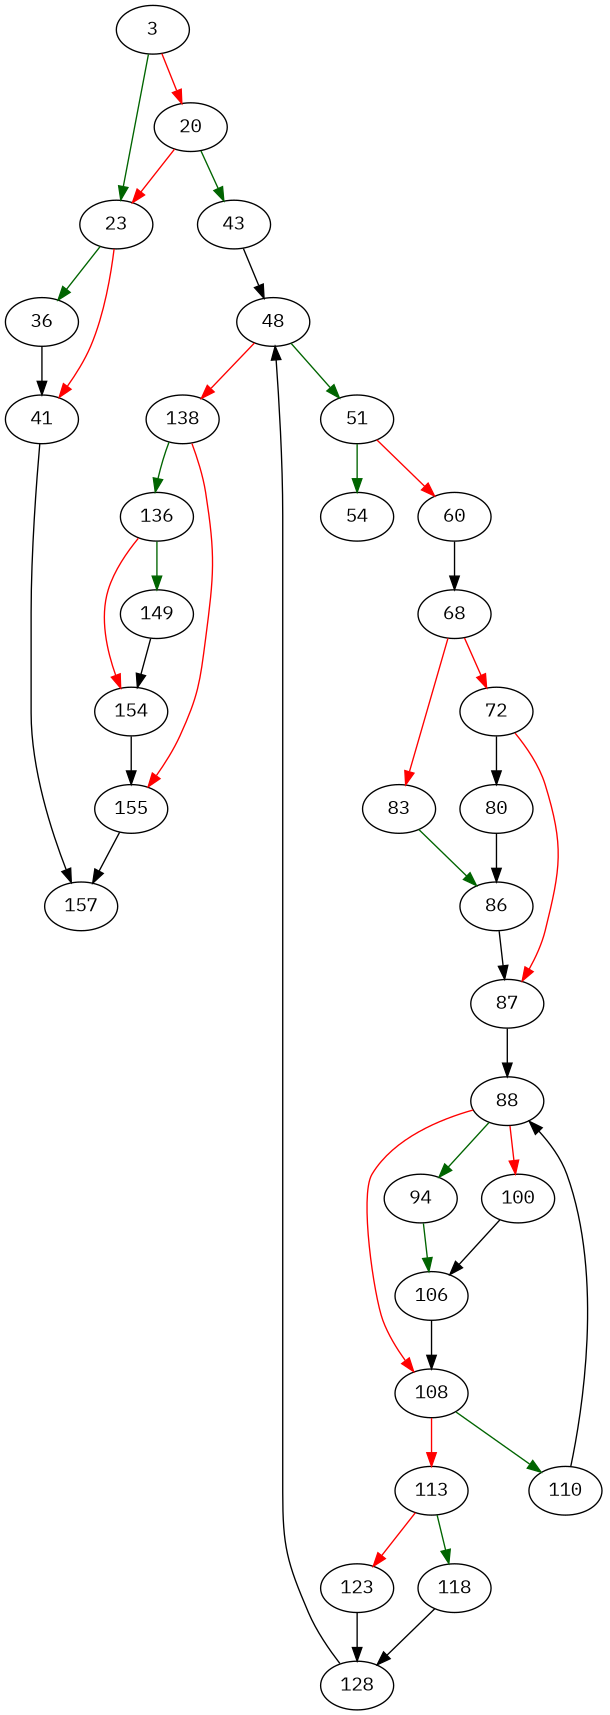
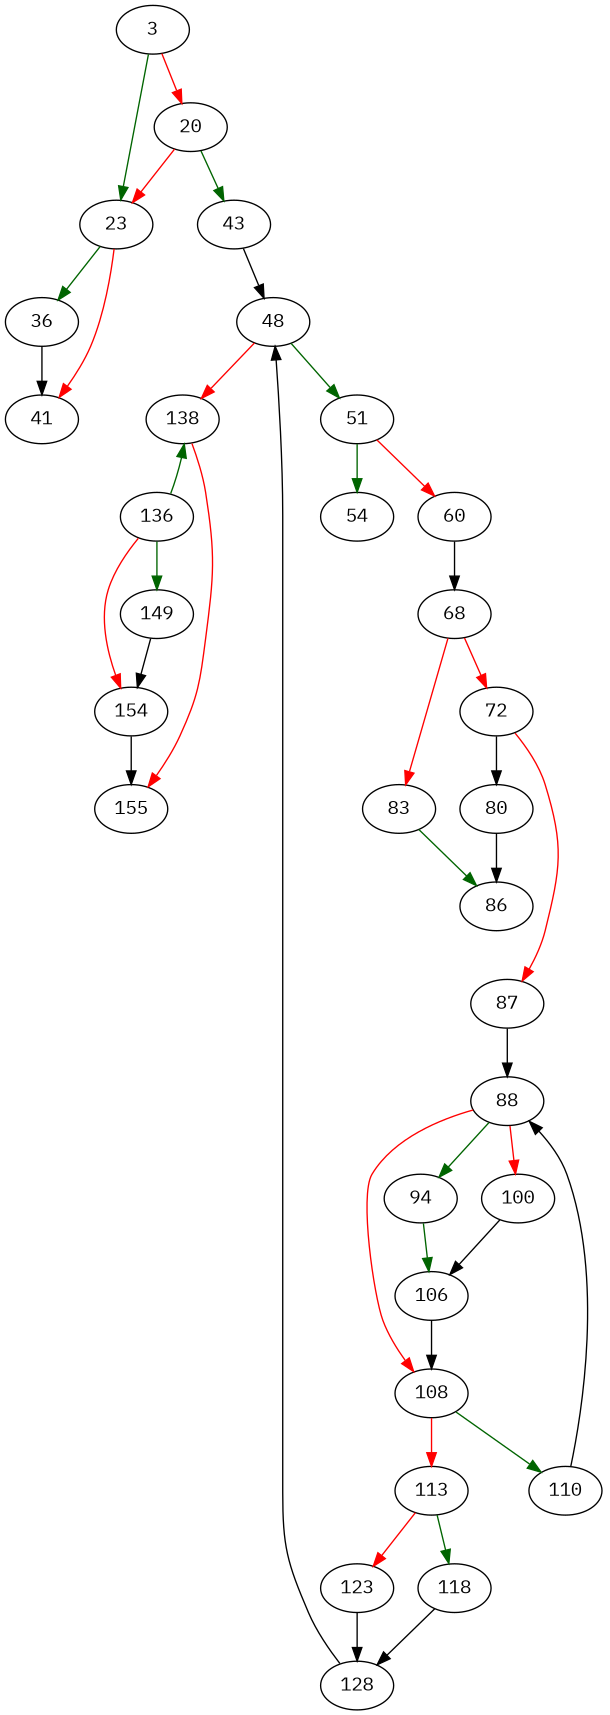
(163, 460) -> (177, 476)
(81, 906) -> none
(501, 948) -> none
